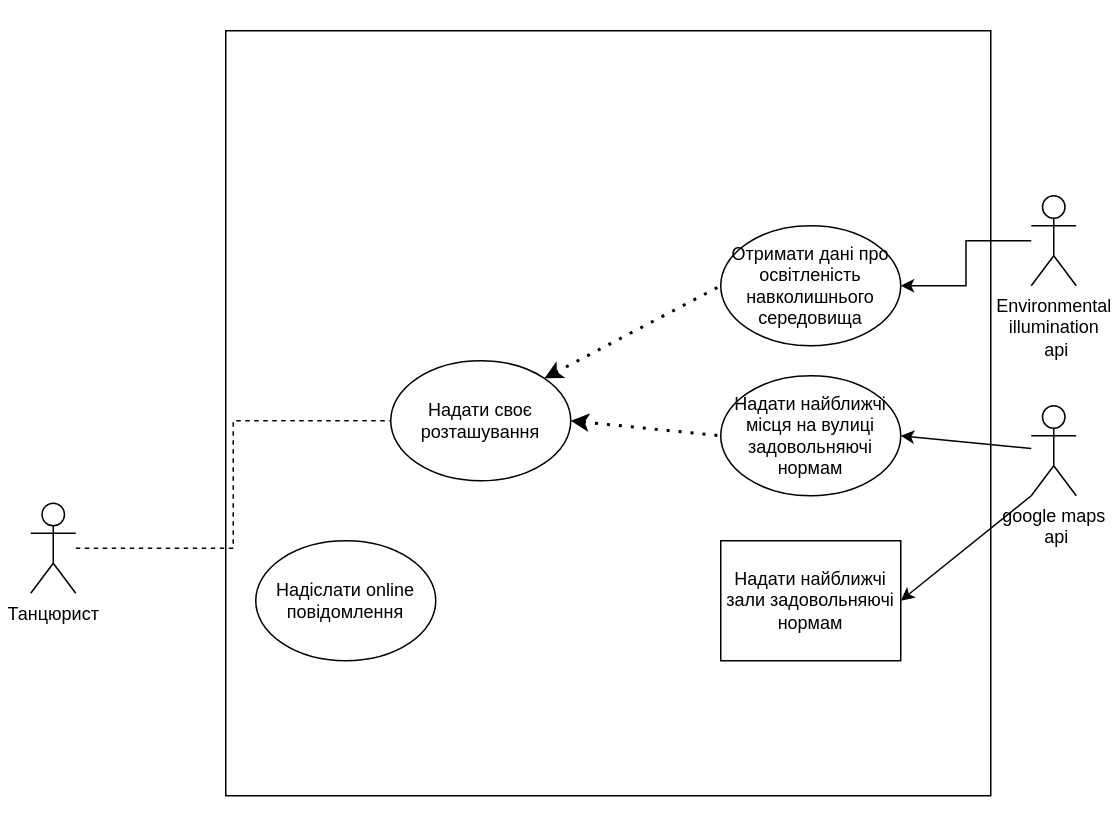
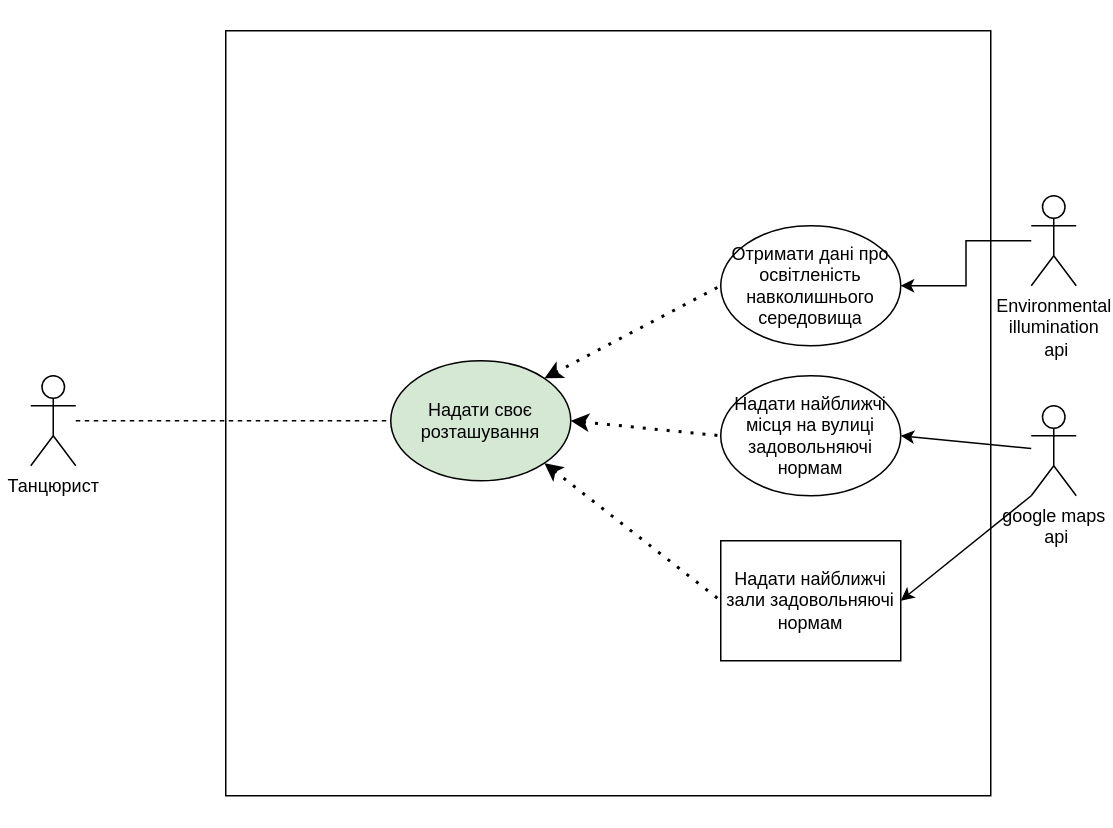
(481, 421) -> (481, 421)
none -> (637, 535)
(53, 548) -> (53, 421)
(346, 601) -> none
